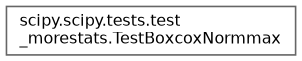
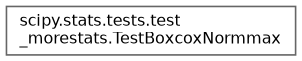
(151, 31) -> (151, 31)
